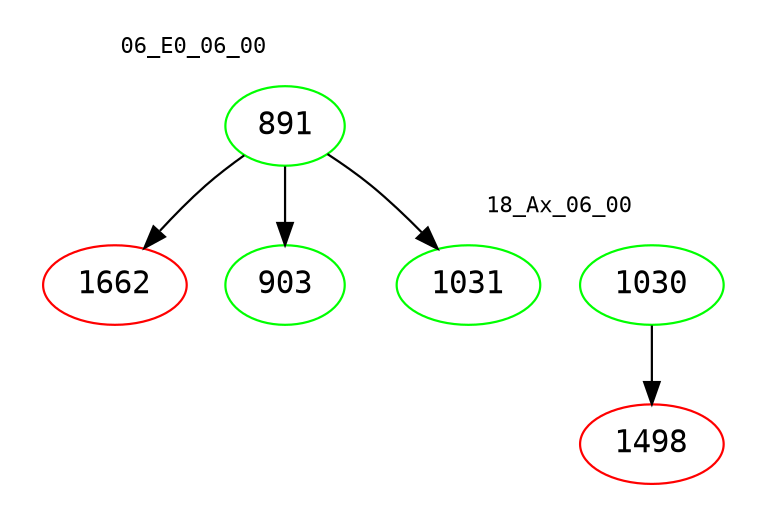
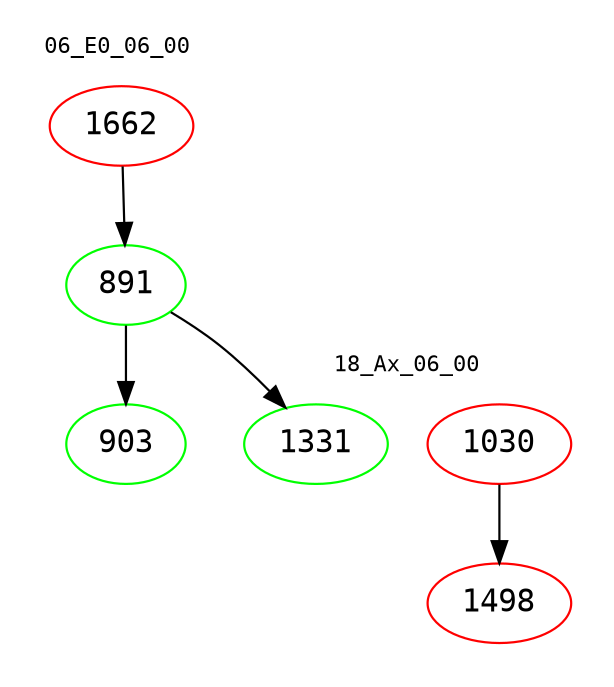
(200, 191) -> (123, 195)
(468, 285) -> (316, 444)
(652, 285) -> (499, 444)
